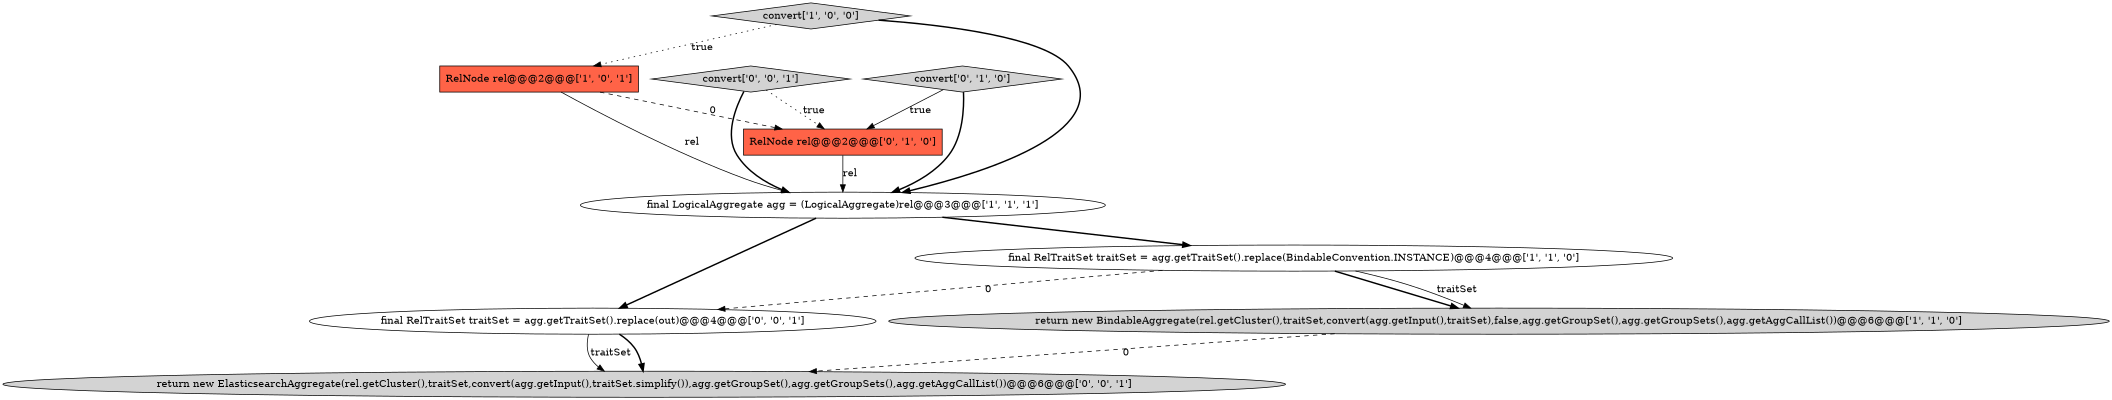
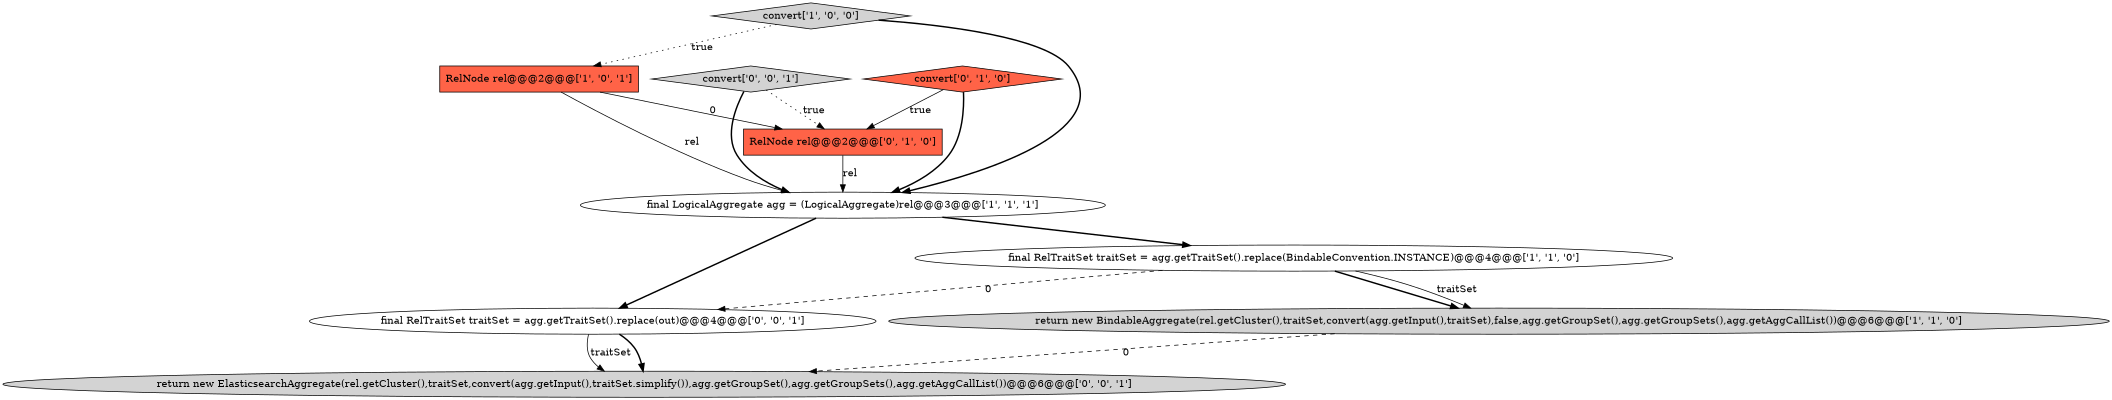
(963, 79) -> (963, 79)
(687, 110) -> (687, 110)
